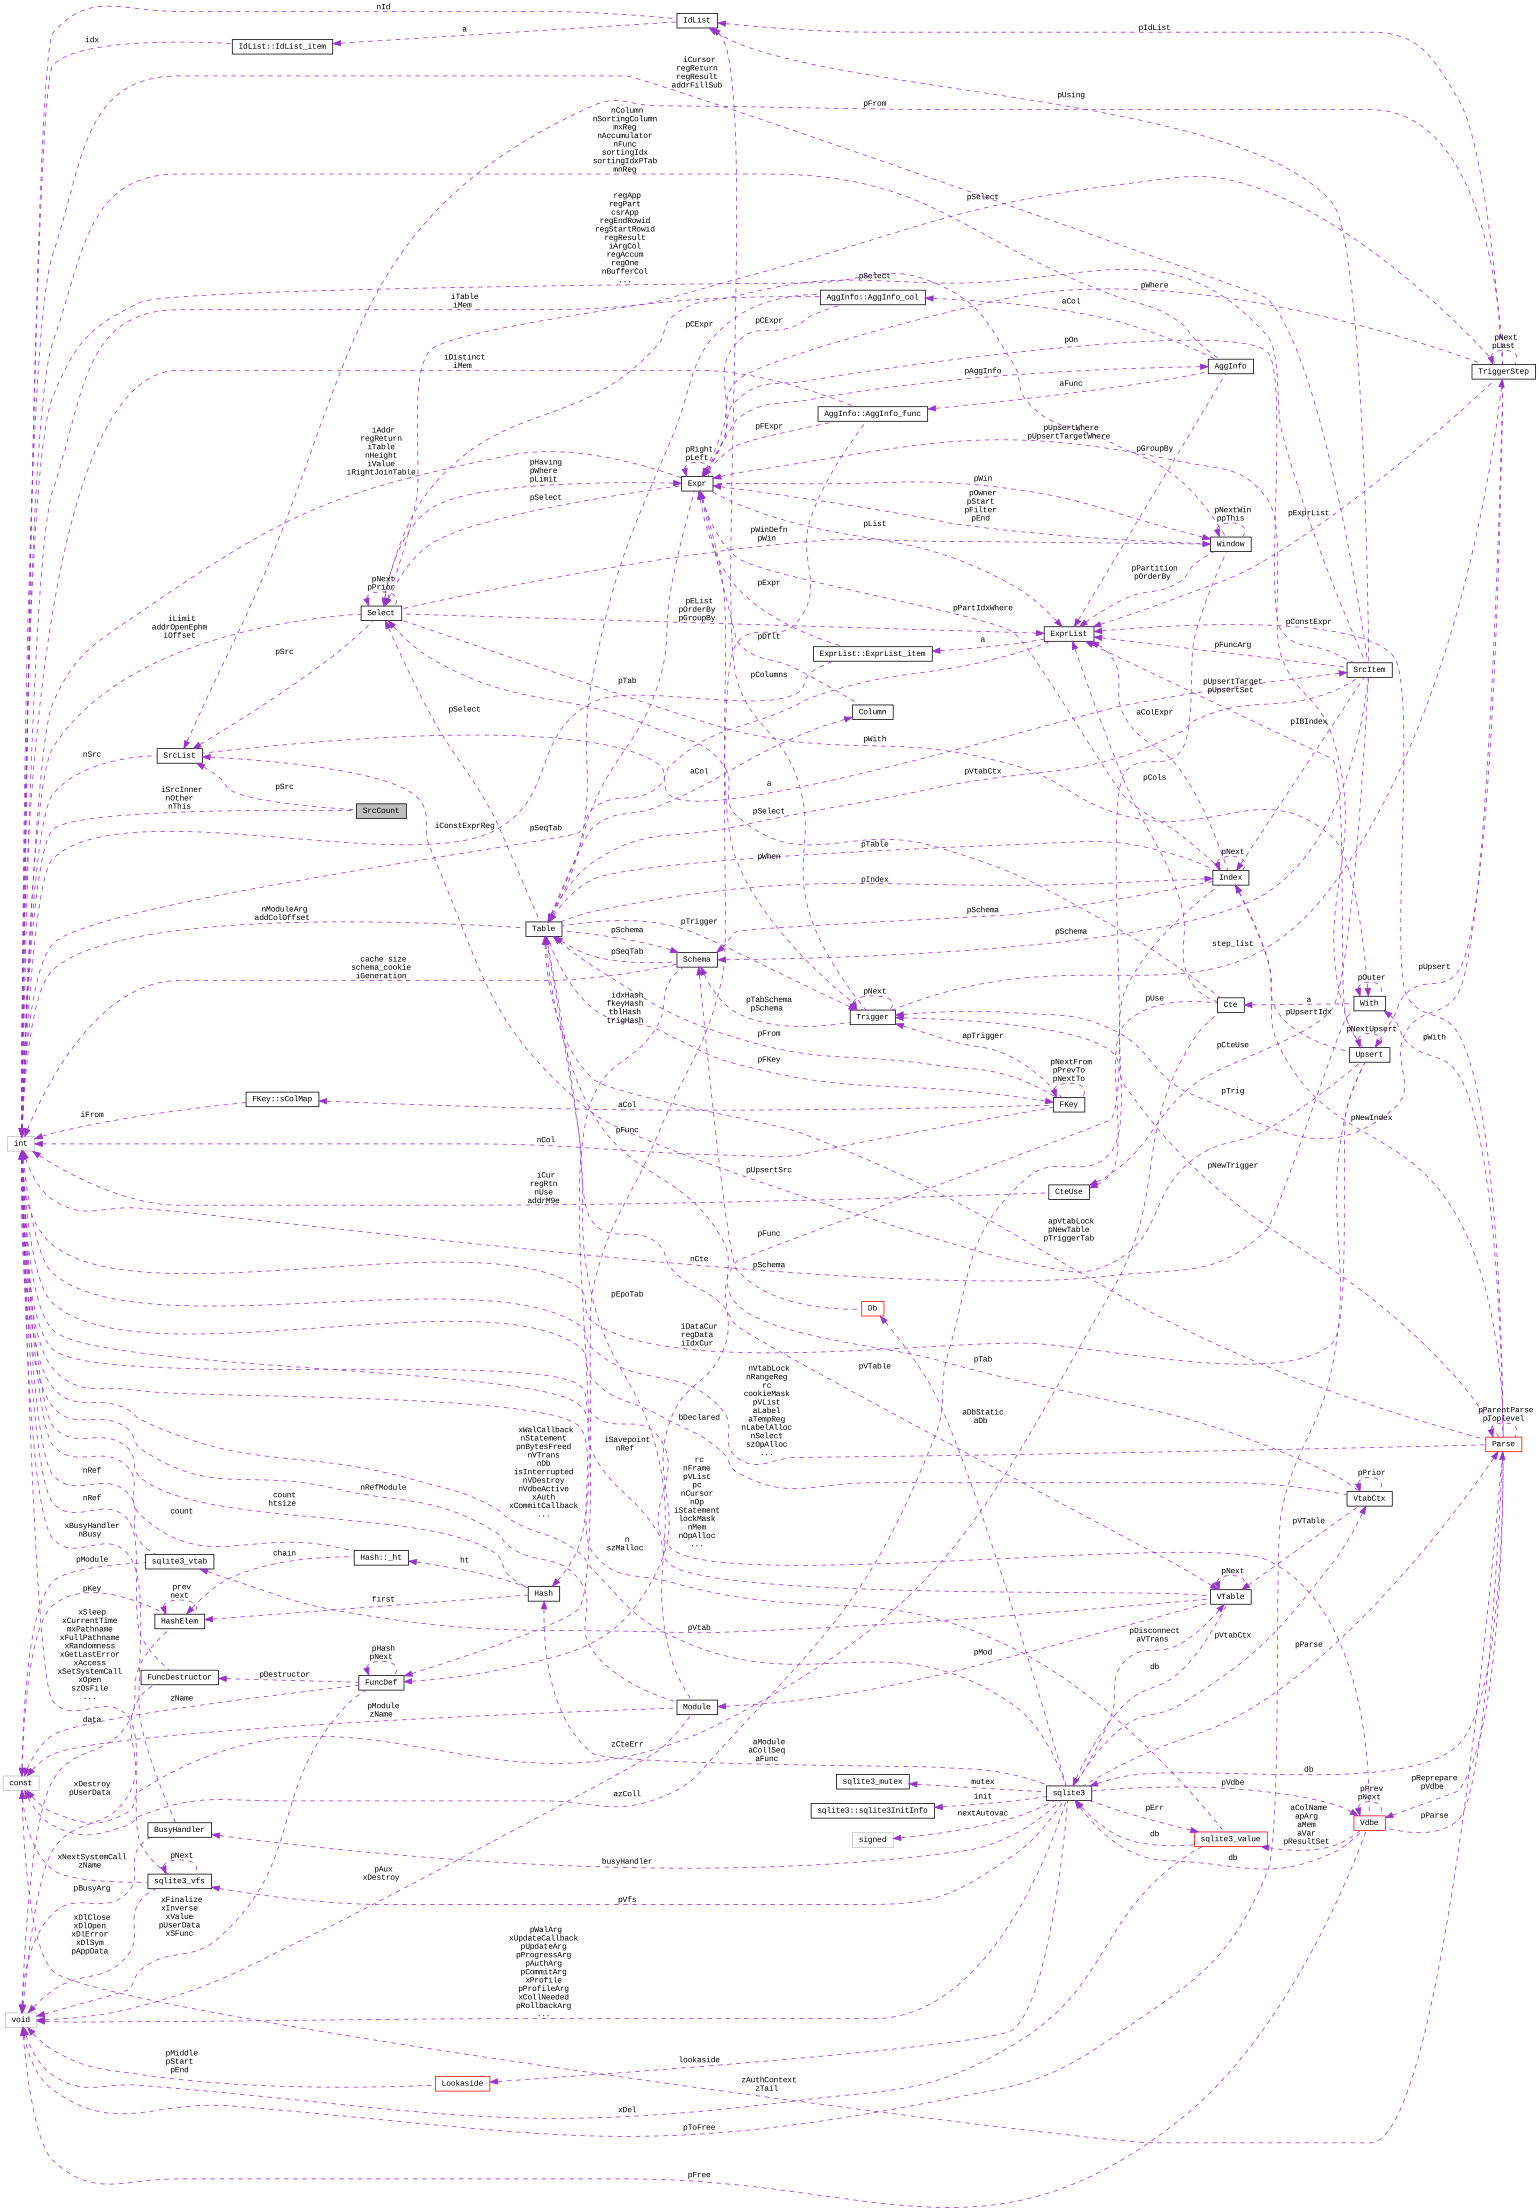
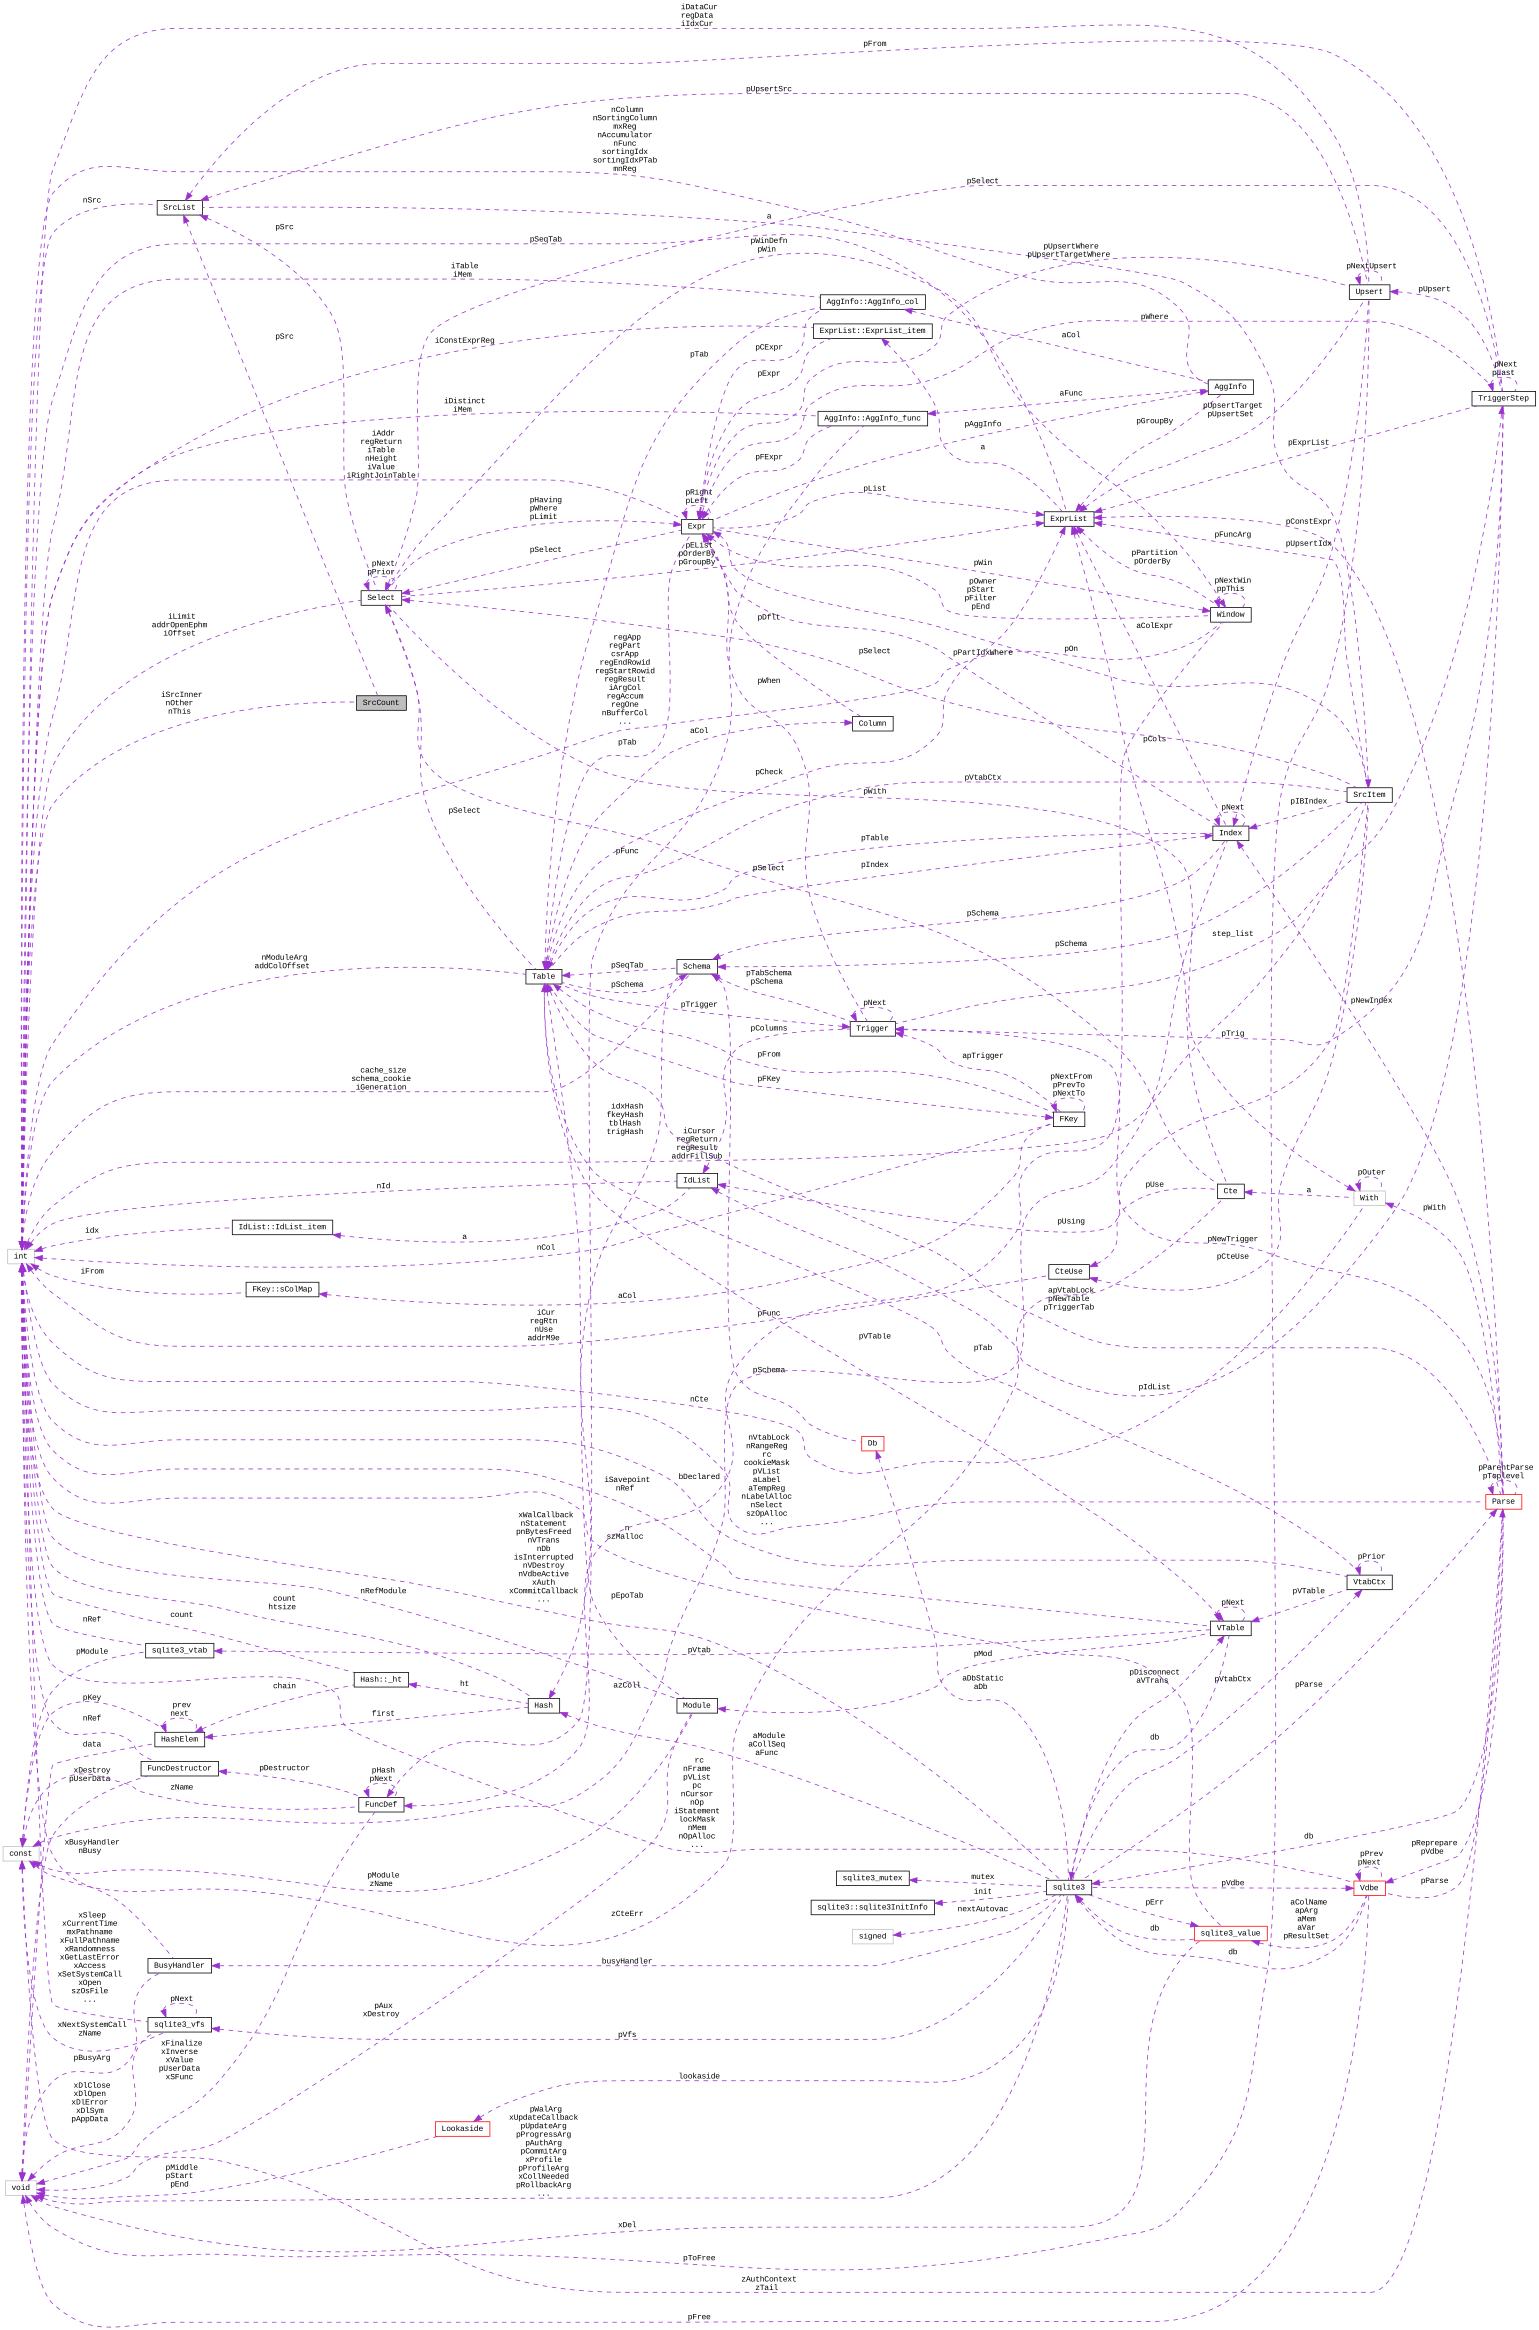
(697, 325) -> (697, 355)
none -> (823, 768)
(1370, 1004) -> (1370, 1198)
